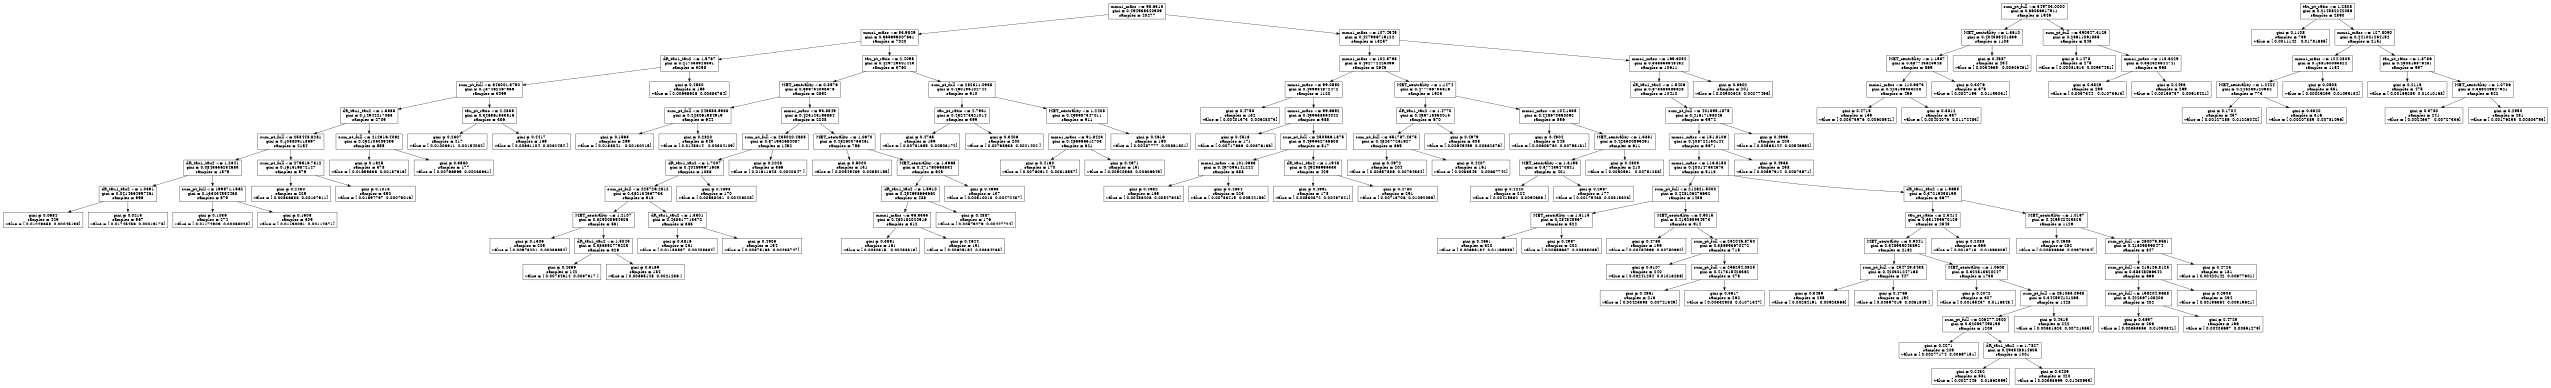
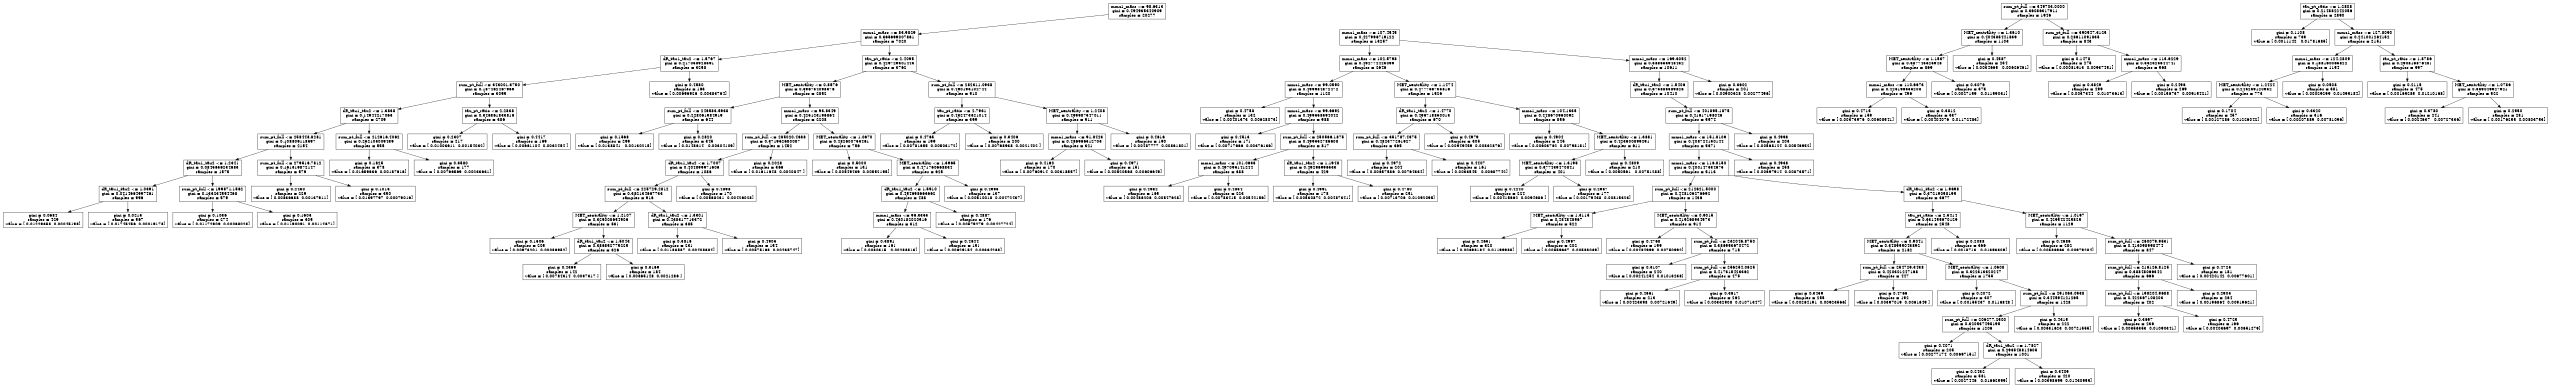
(1251, 24) -> none
none -> (1077, 127)
